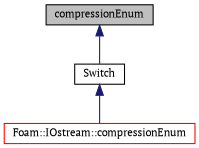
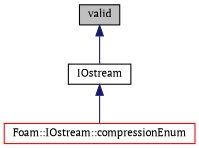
(100, 15) -> (100, 15)
(100, 74) -> (100, 74)
